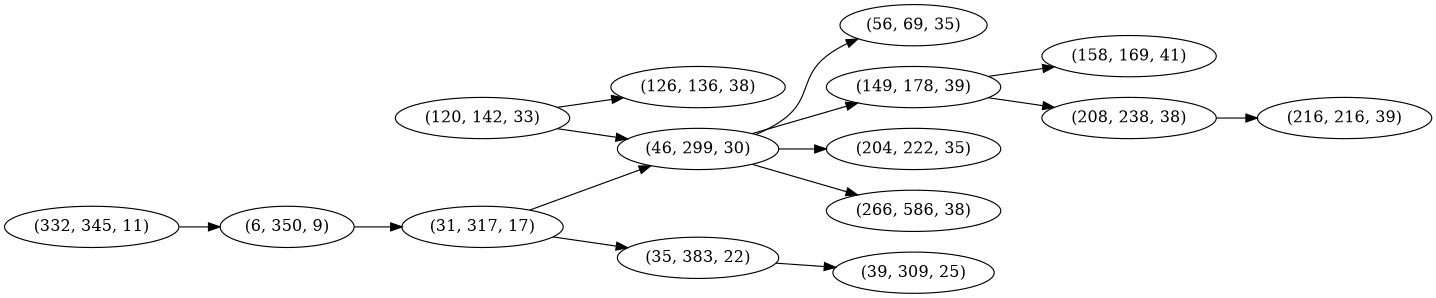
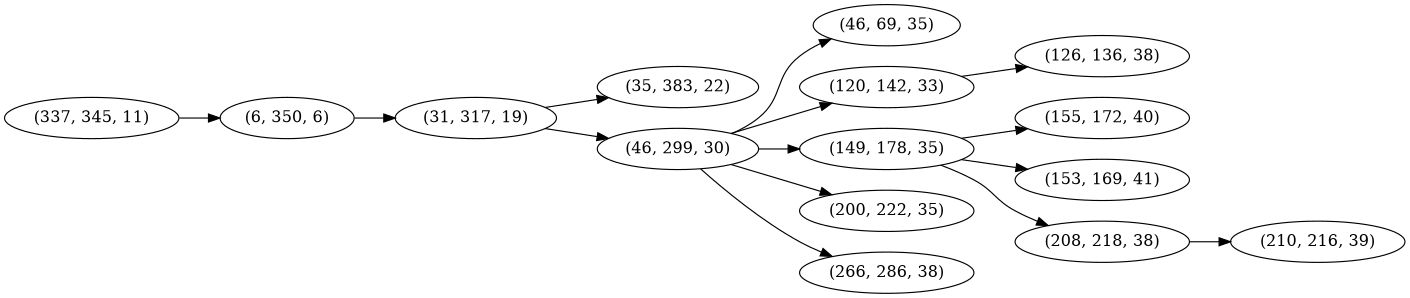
(914, 25) -> (887, 25)
(1129, 56) -> (1102, 180)
(914, 87) -> (887, 149)
none -> (1102, 118)
(1129, 118) -> (1102, 242)
(1345, 118) -> (1318, 242)
(587, 133) -> (776, 120)
(914, 149) -> (887, 211)
(914, 211) -> (887, 273)
(92, 227) -> (92, 118)
(287, 227) -> (287, 118)
(483, 227) -> (476, 118)
(914, 273) -> none
